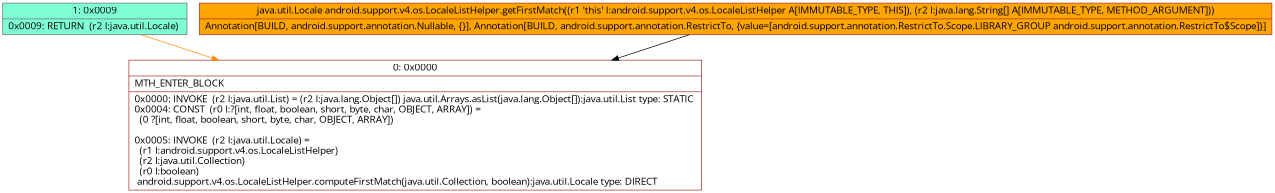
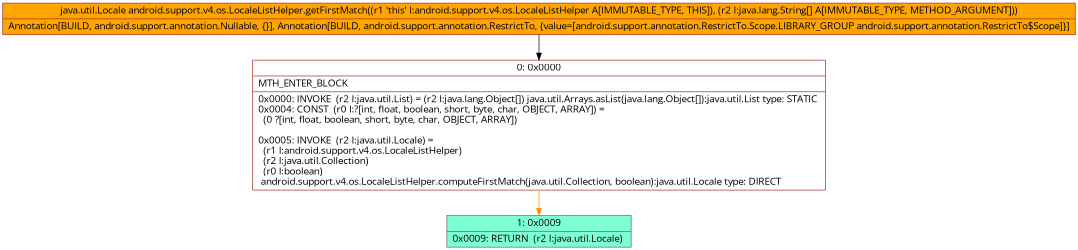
(177, 46) -> (539, 199)
